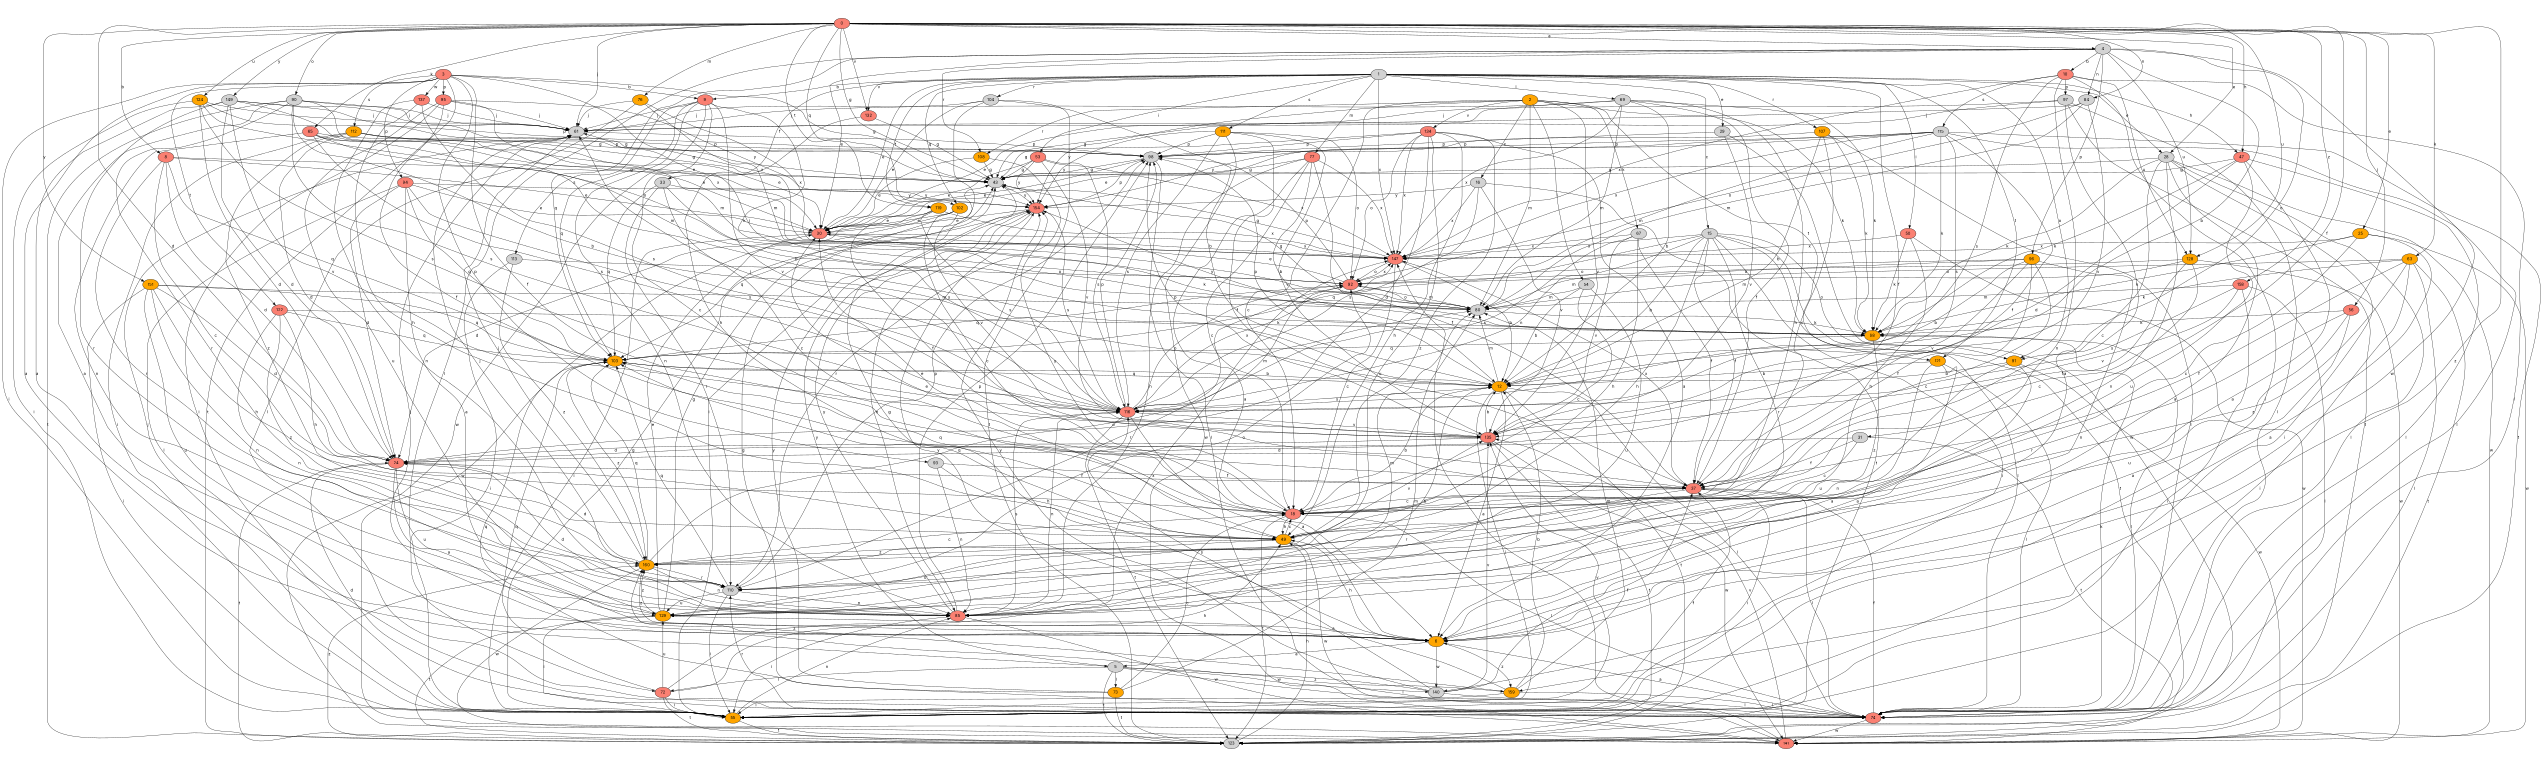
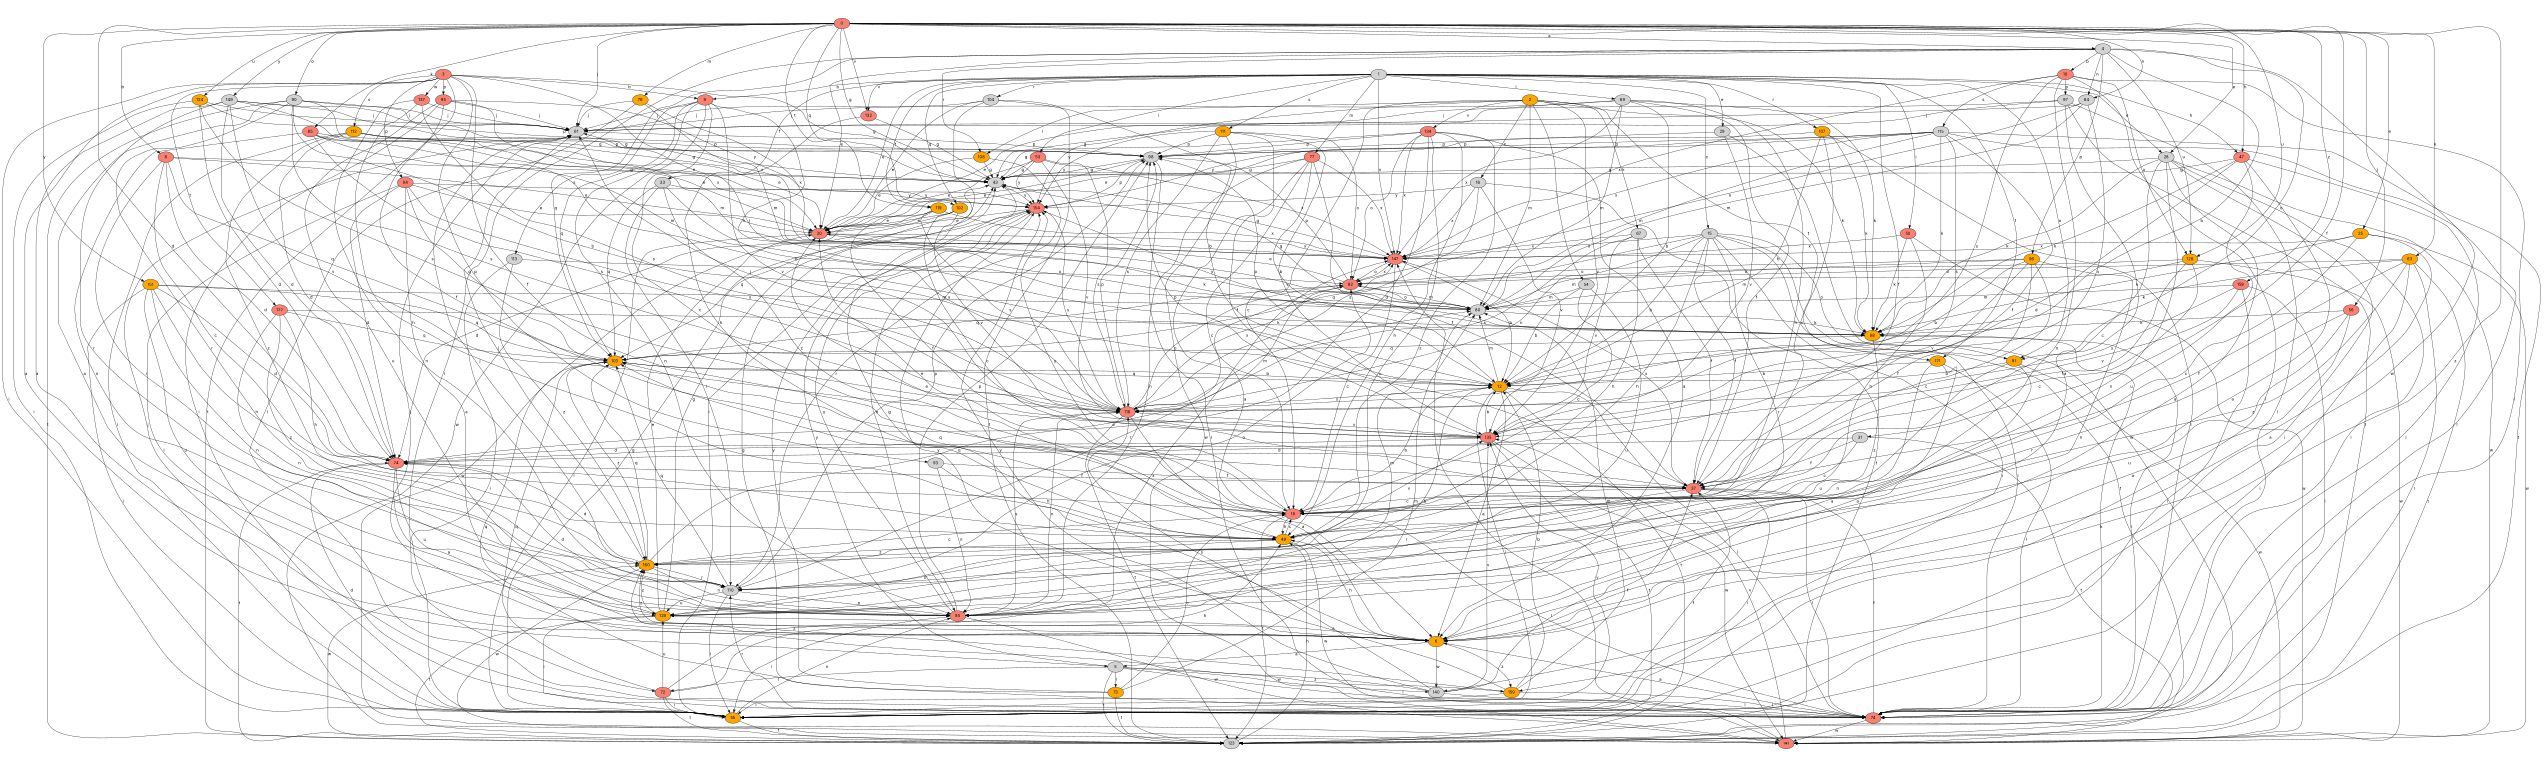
(760, 243) -> none
(329, 654) -> (329, 654)
